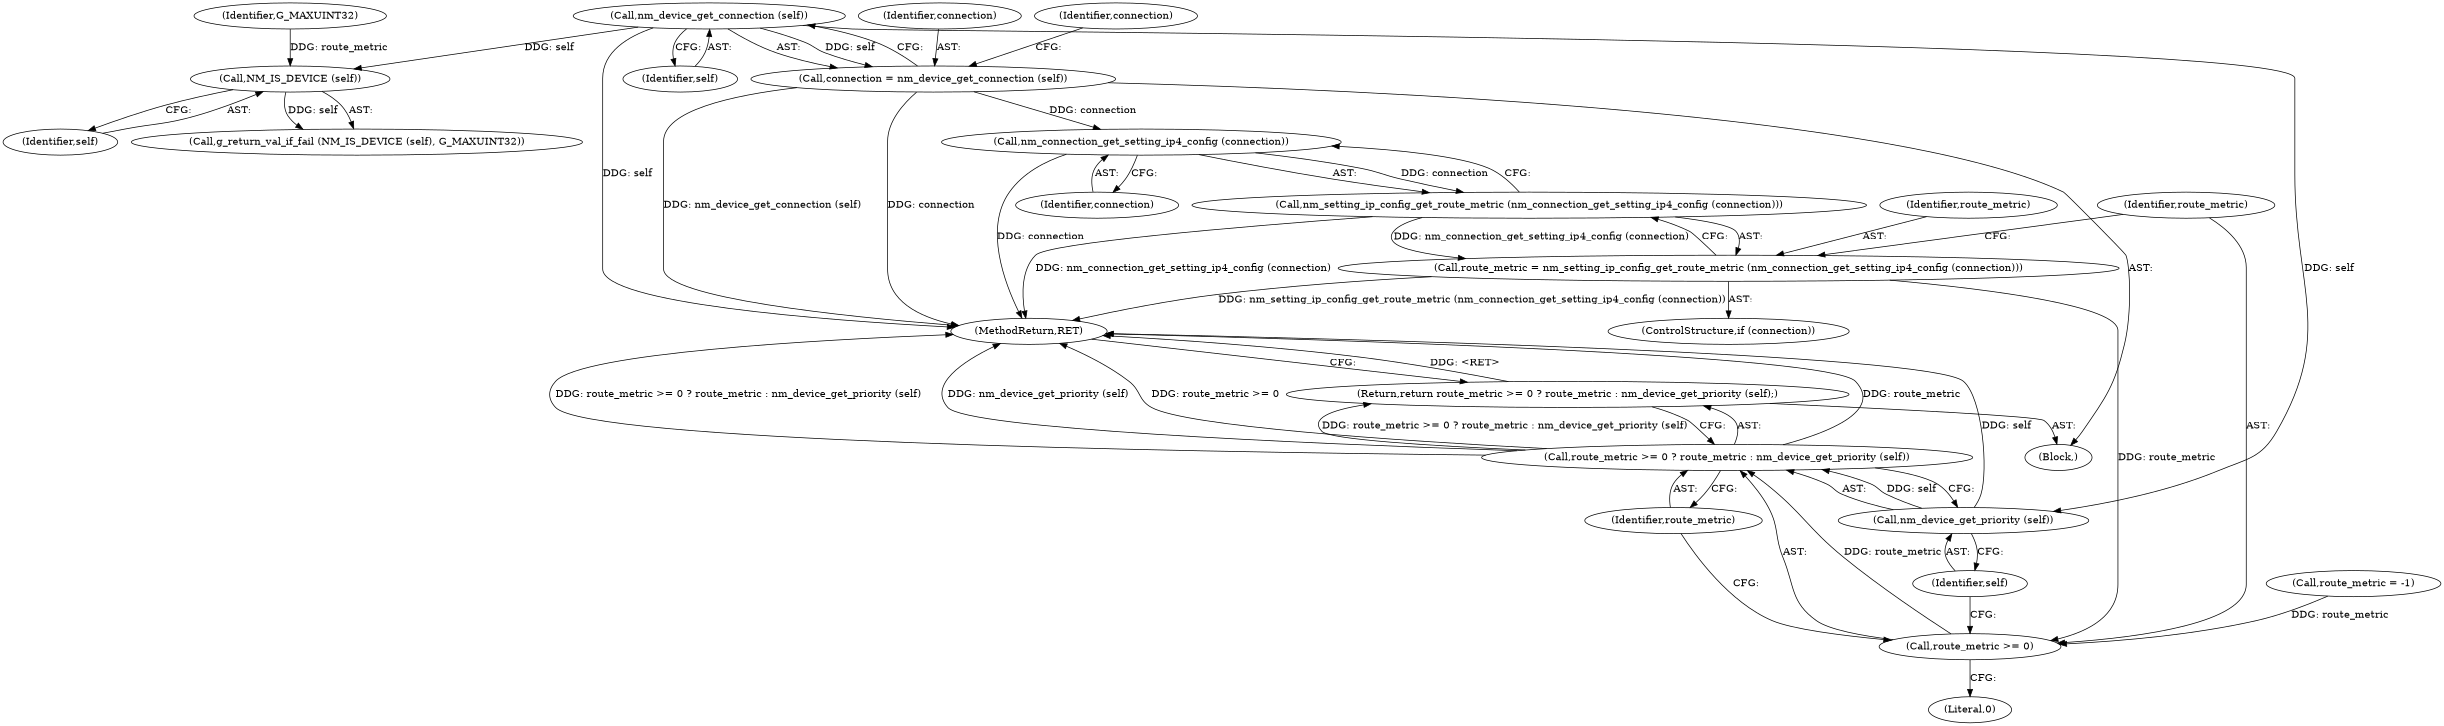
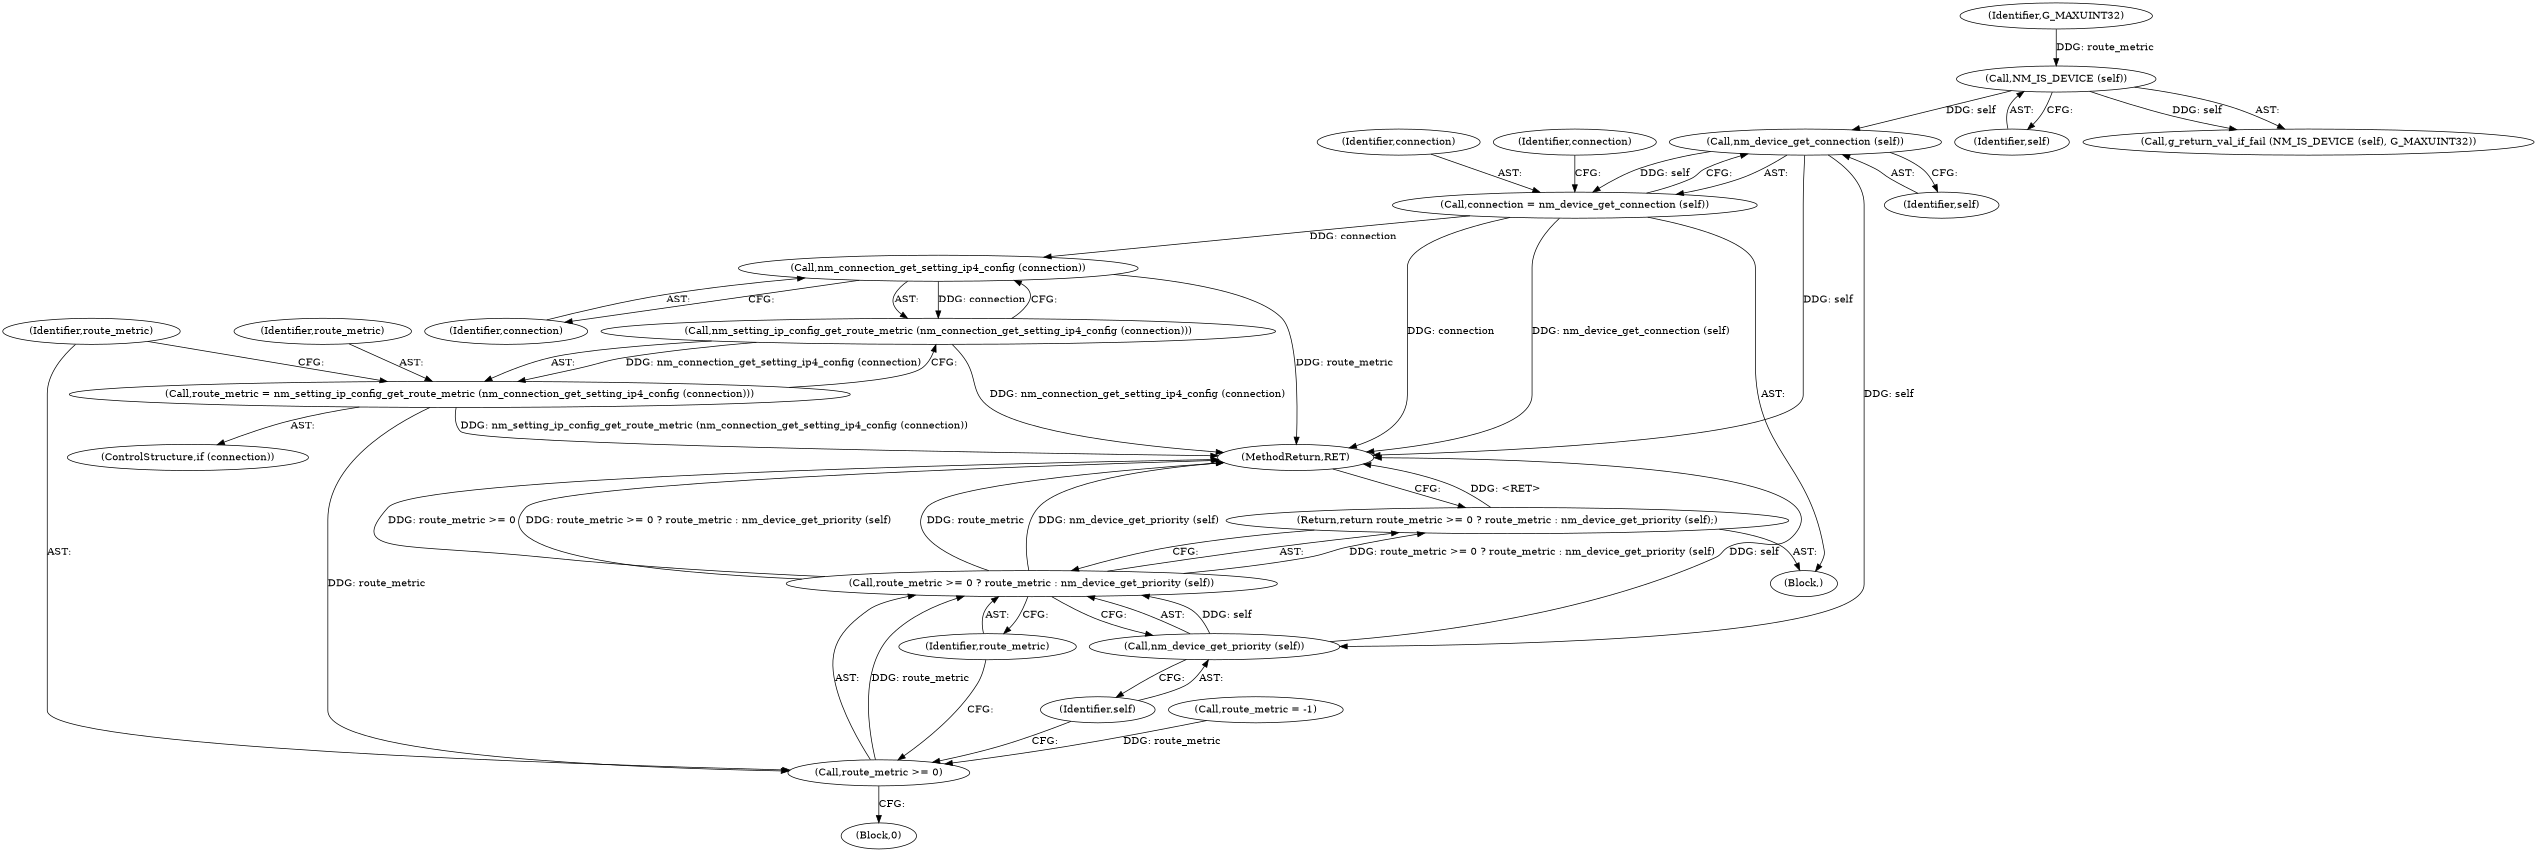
(500, 47) -> (1935, 109)
(1041, 237) -> (1345, 363)
(1970, 710) -> (879, 836)
